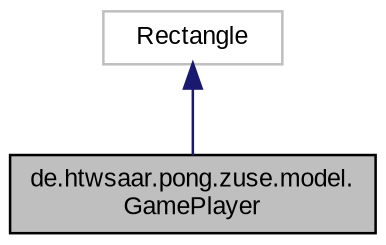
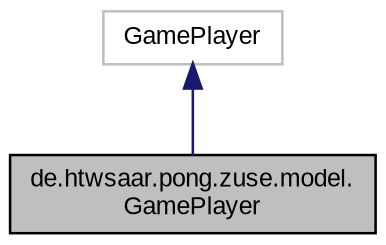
(193, 38) -> (193, 38)
